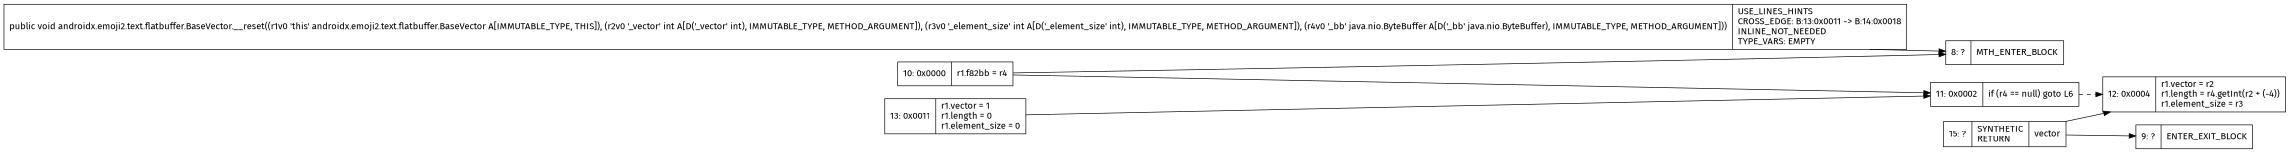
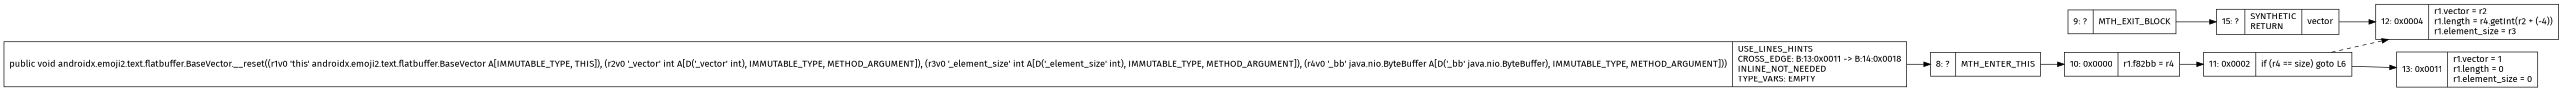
(2017, 52) -> (1998, 64)
(1476, 64) -> (2049, 64)
(2031, 94) -> (2304, 64)
(1475, 105) -> (2371, 67)
(2098, 135) -> (2193, 22)
(2207, 136) -> (2135, 22)
